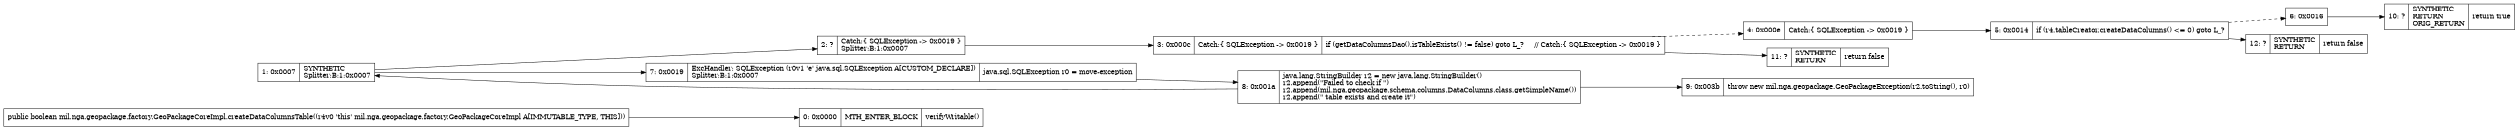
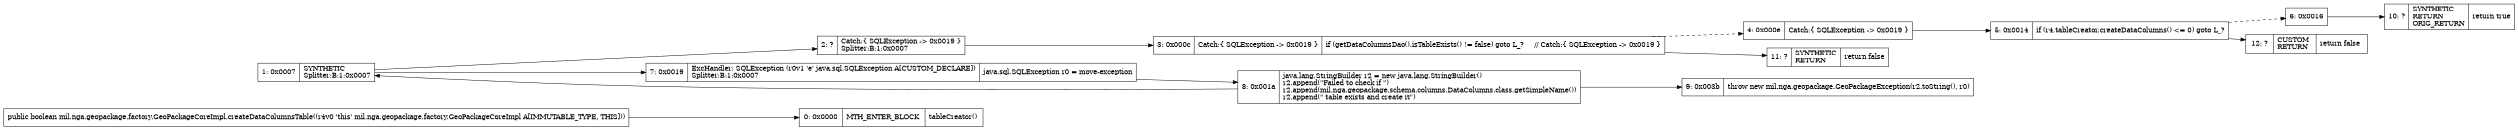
(2295, 40) -> (2293, 40)
(952, 117) -> (953, 117)
